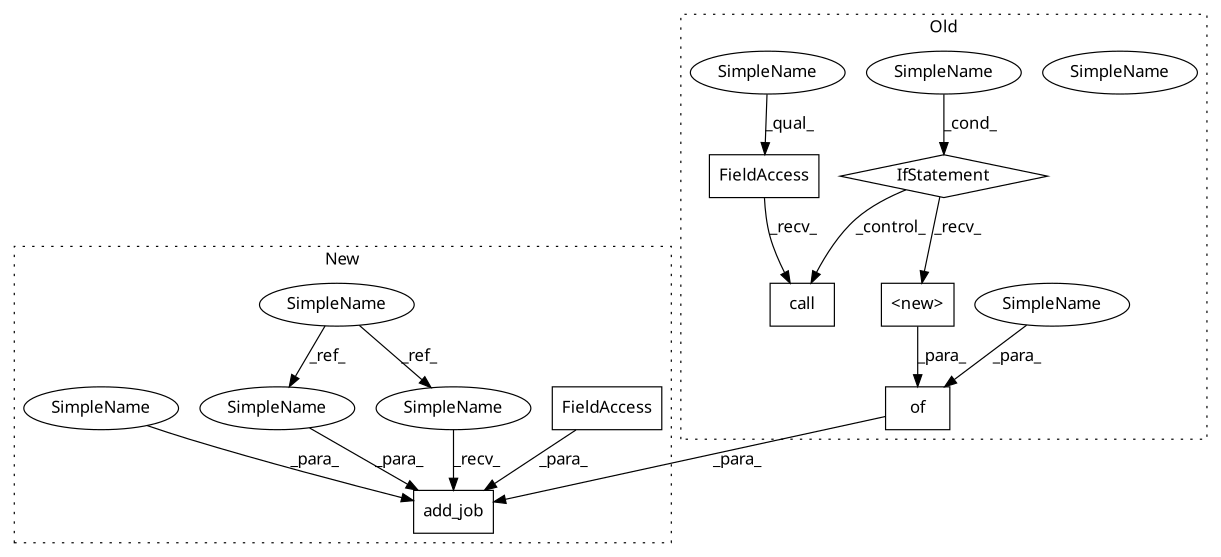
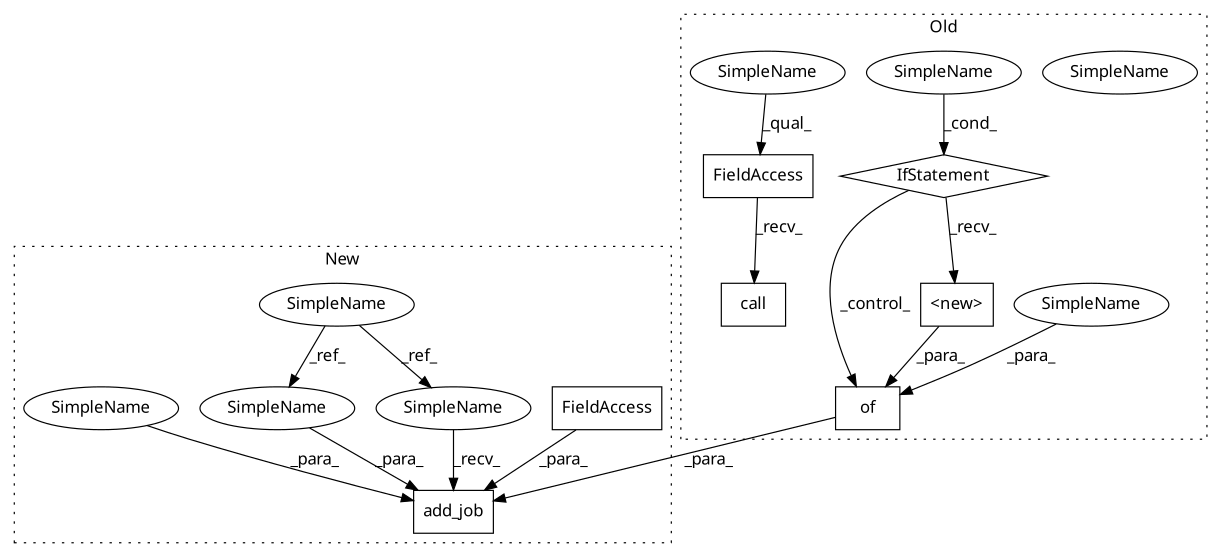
(853, 222) -> (833, 267)
